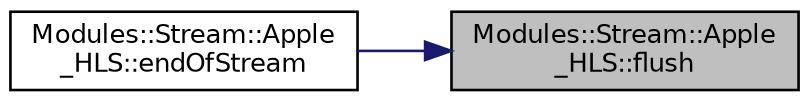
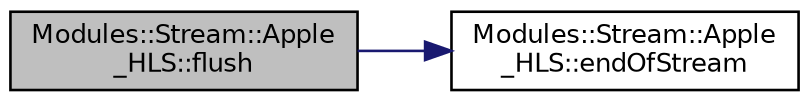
(391, 51) -> (391, 51)
